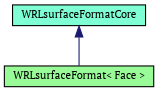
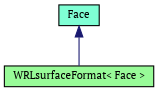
(79, 15) -> (79, 15)
